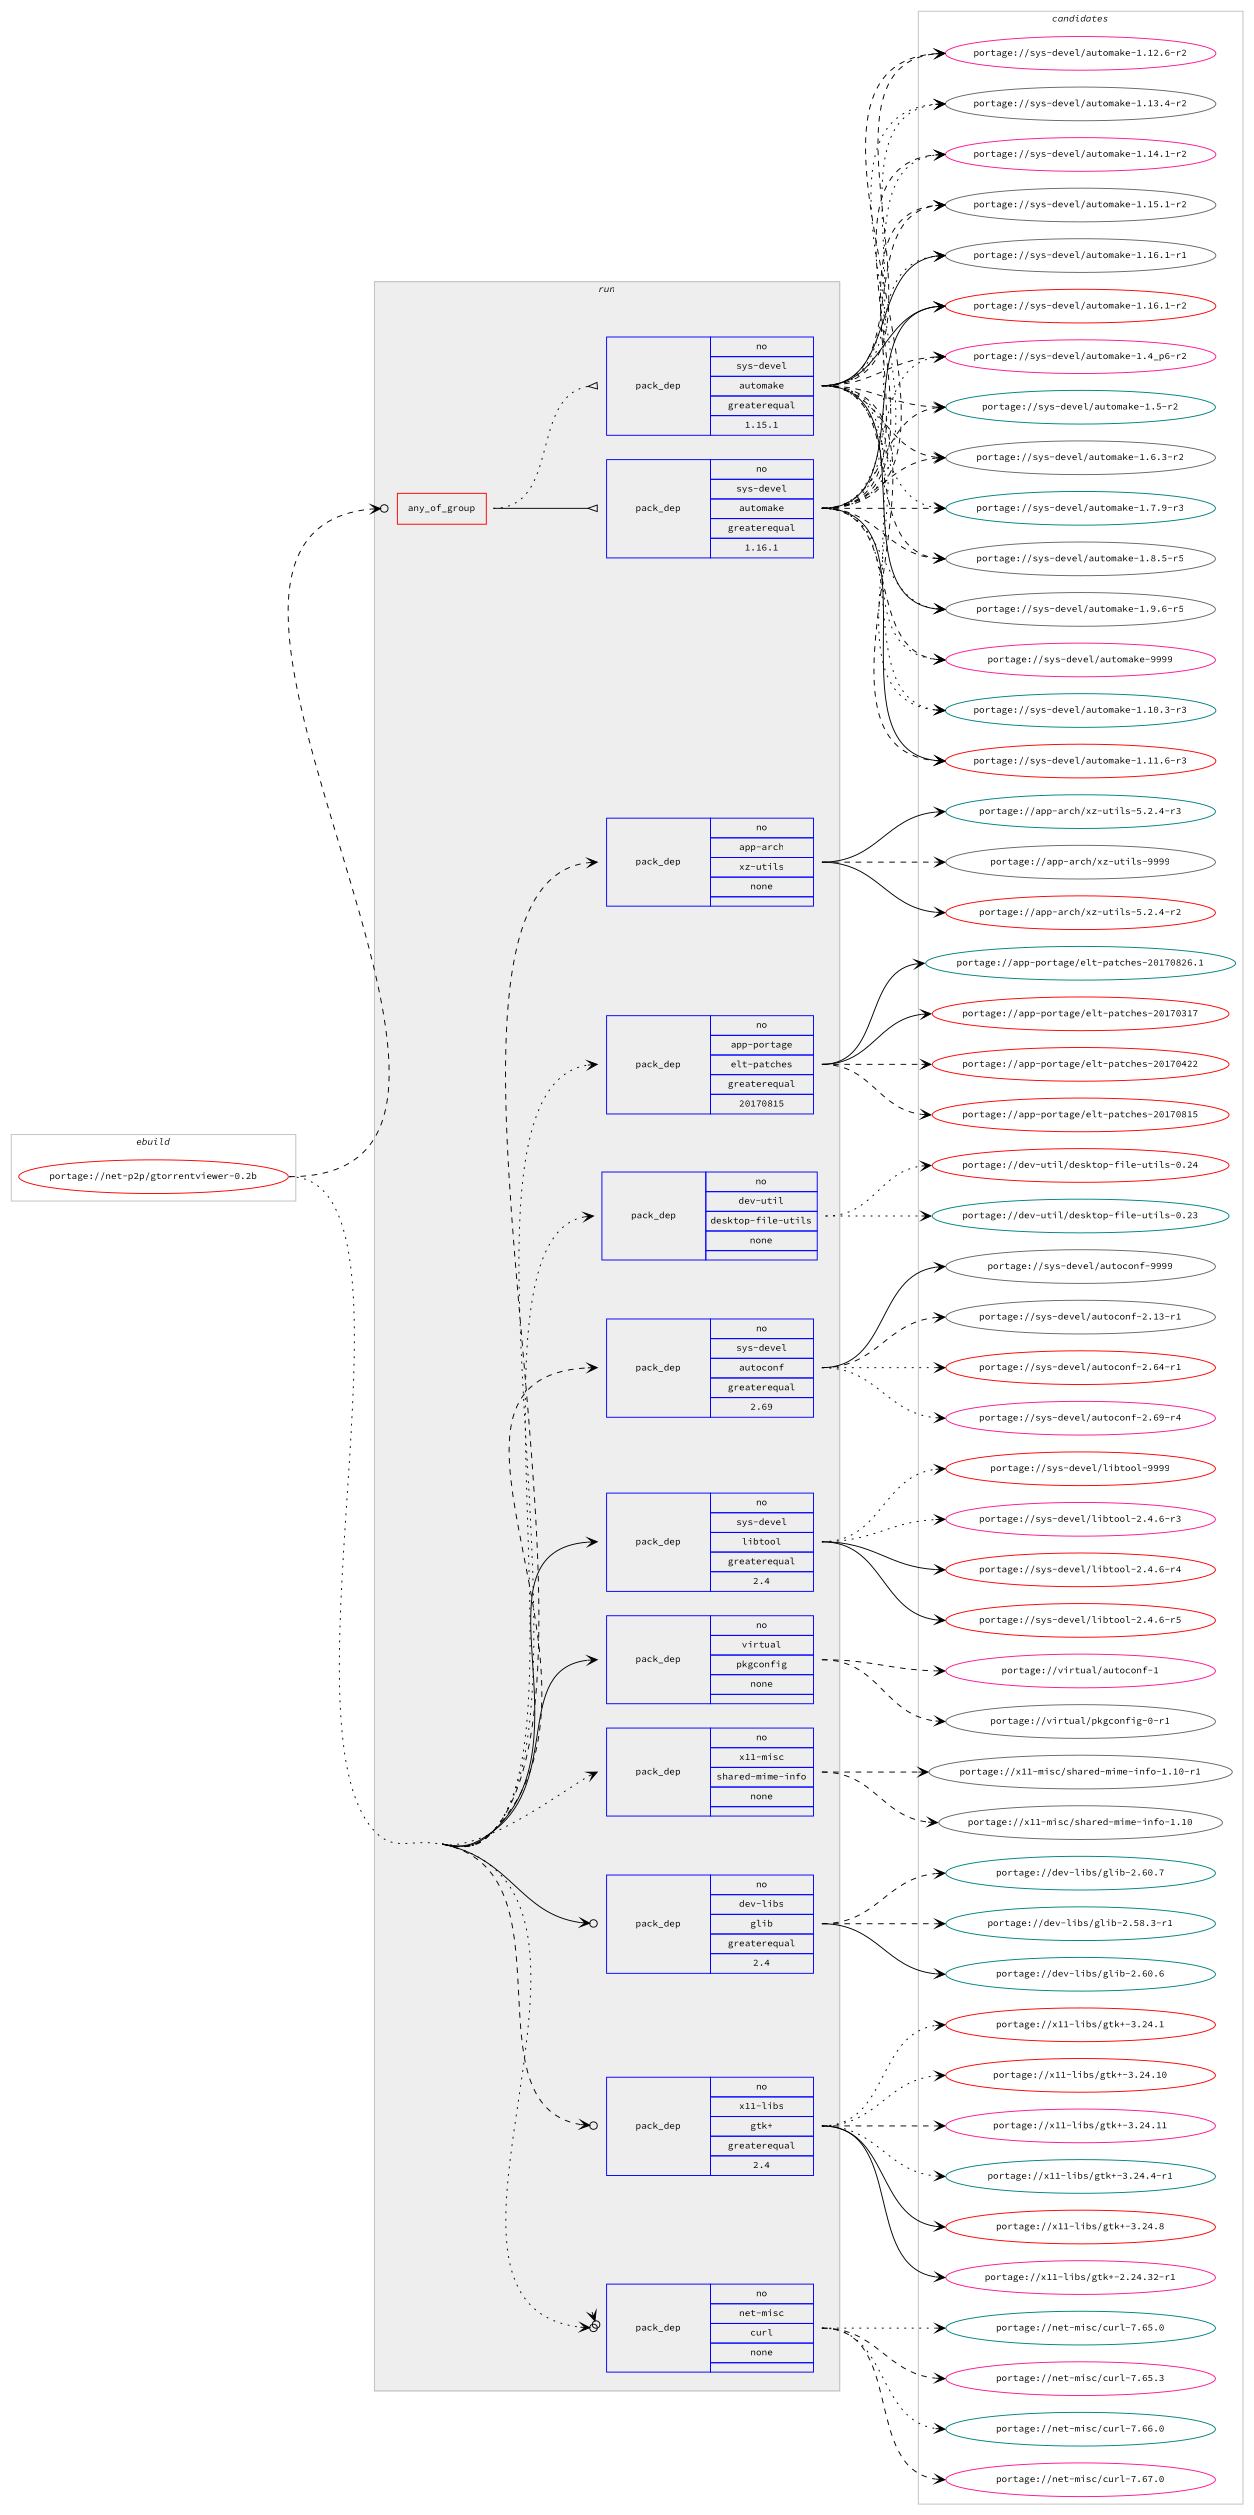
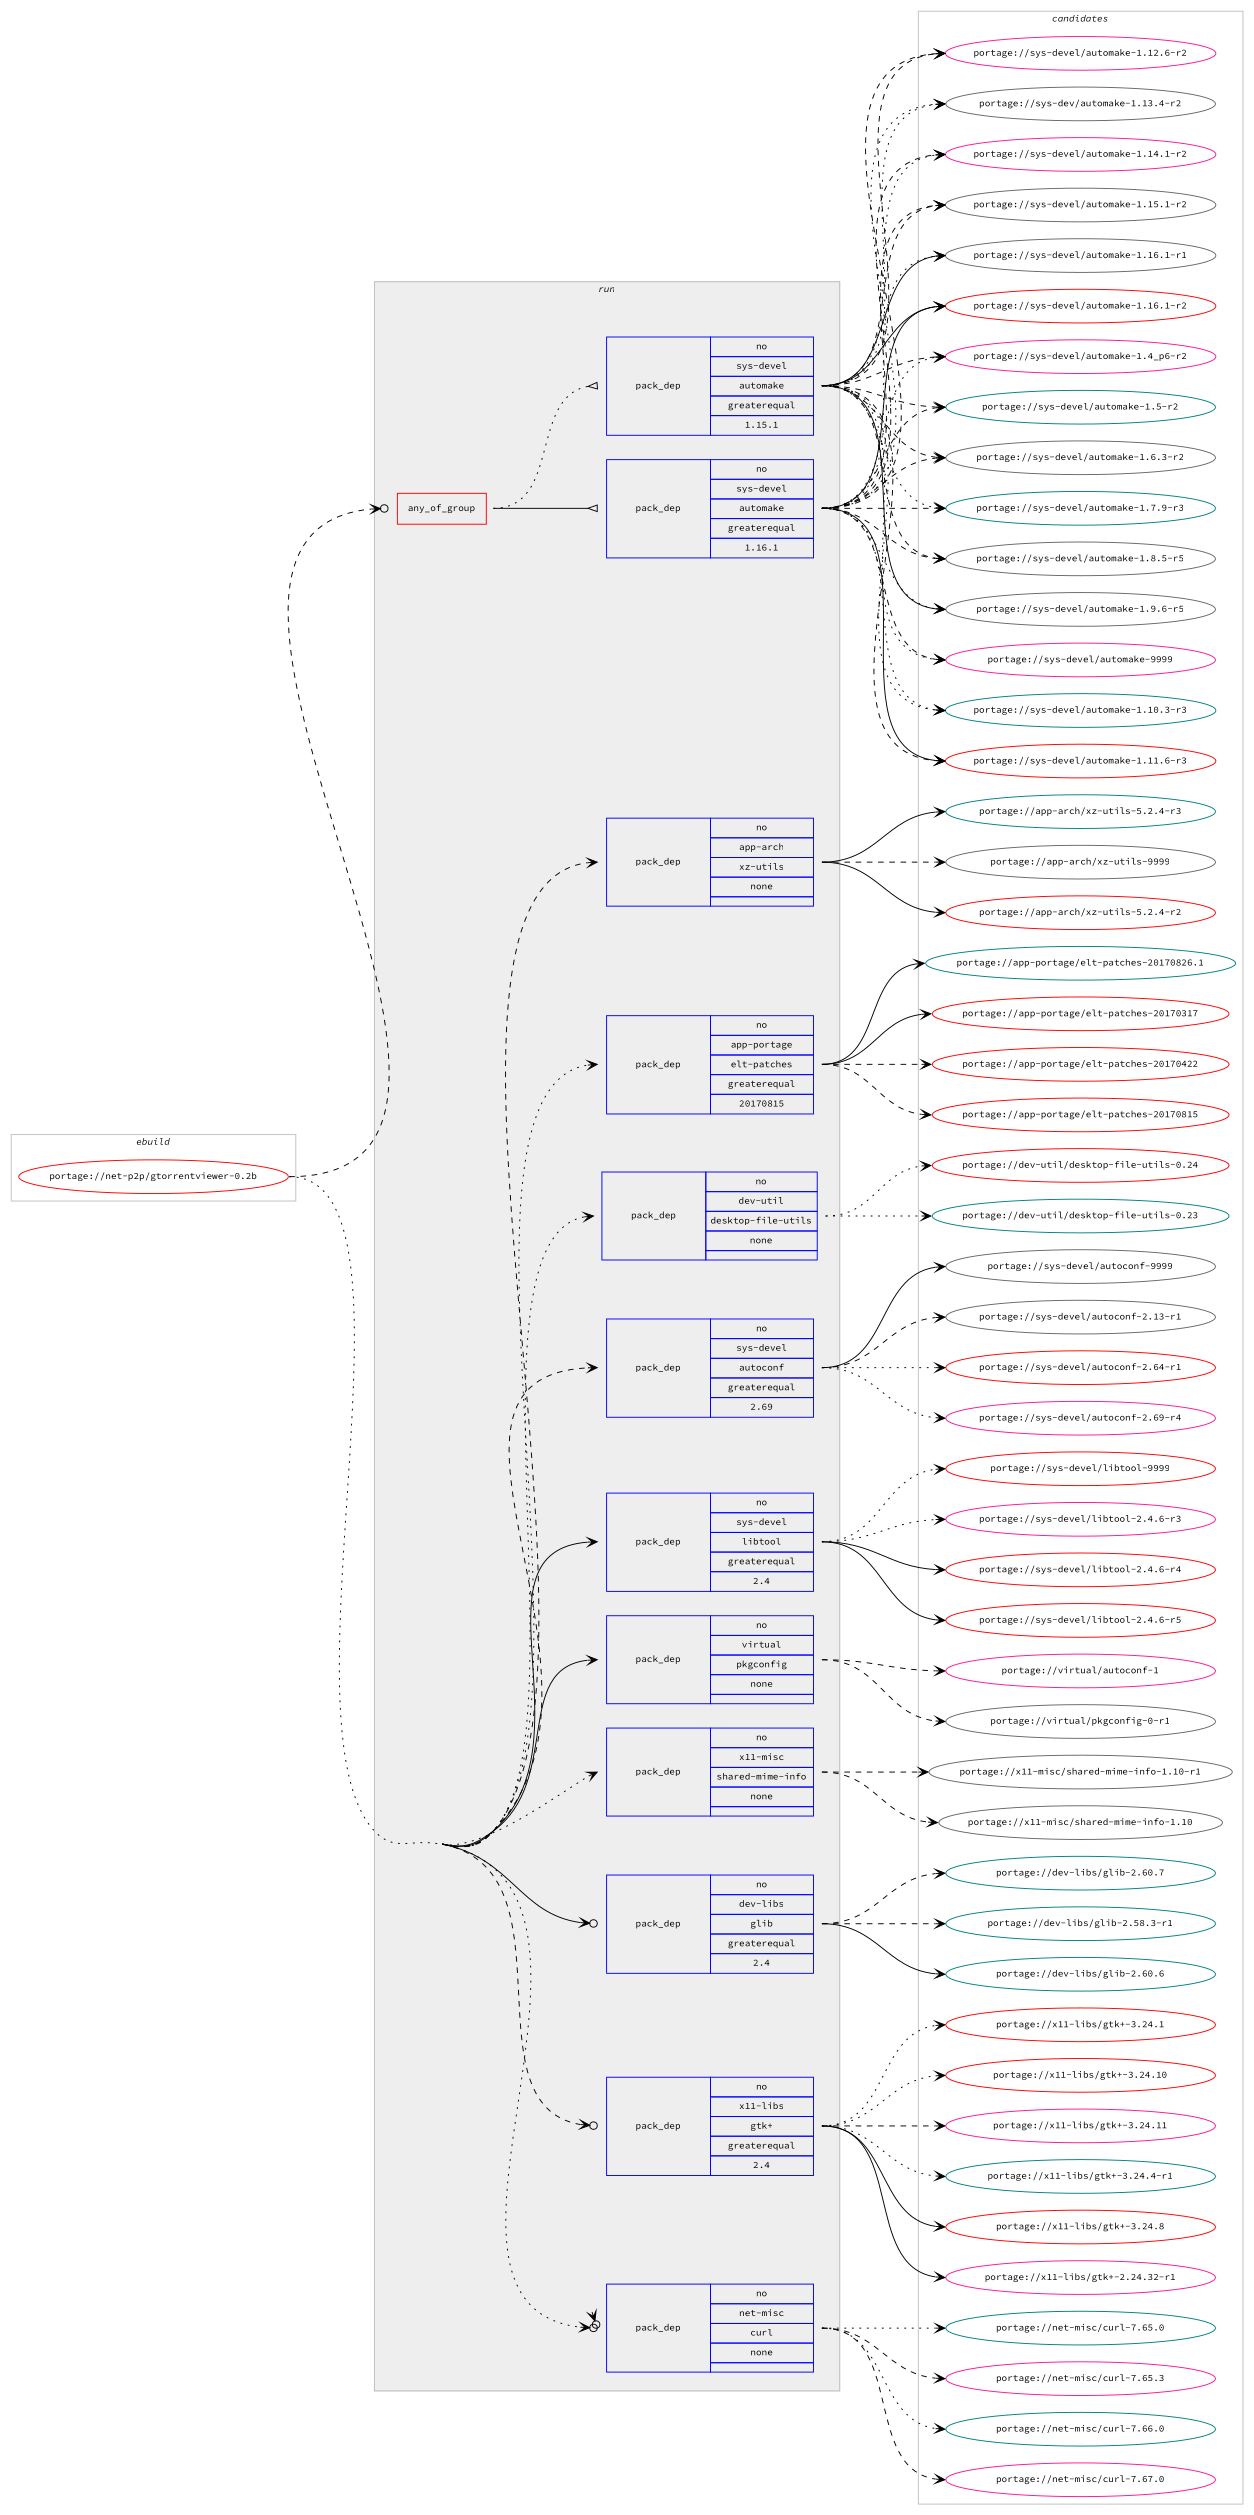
(1081, 104) -> (1081, 104)
